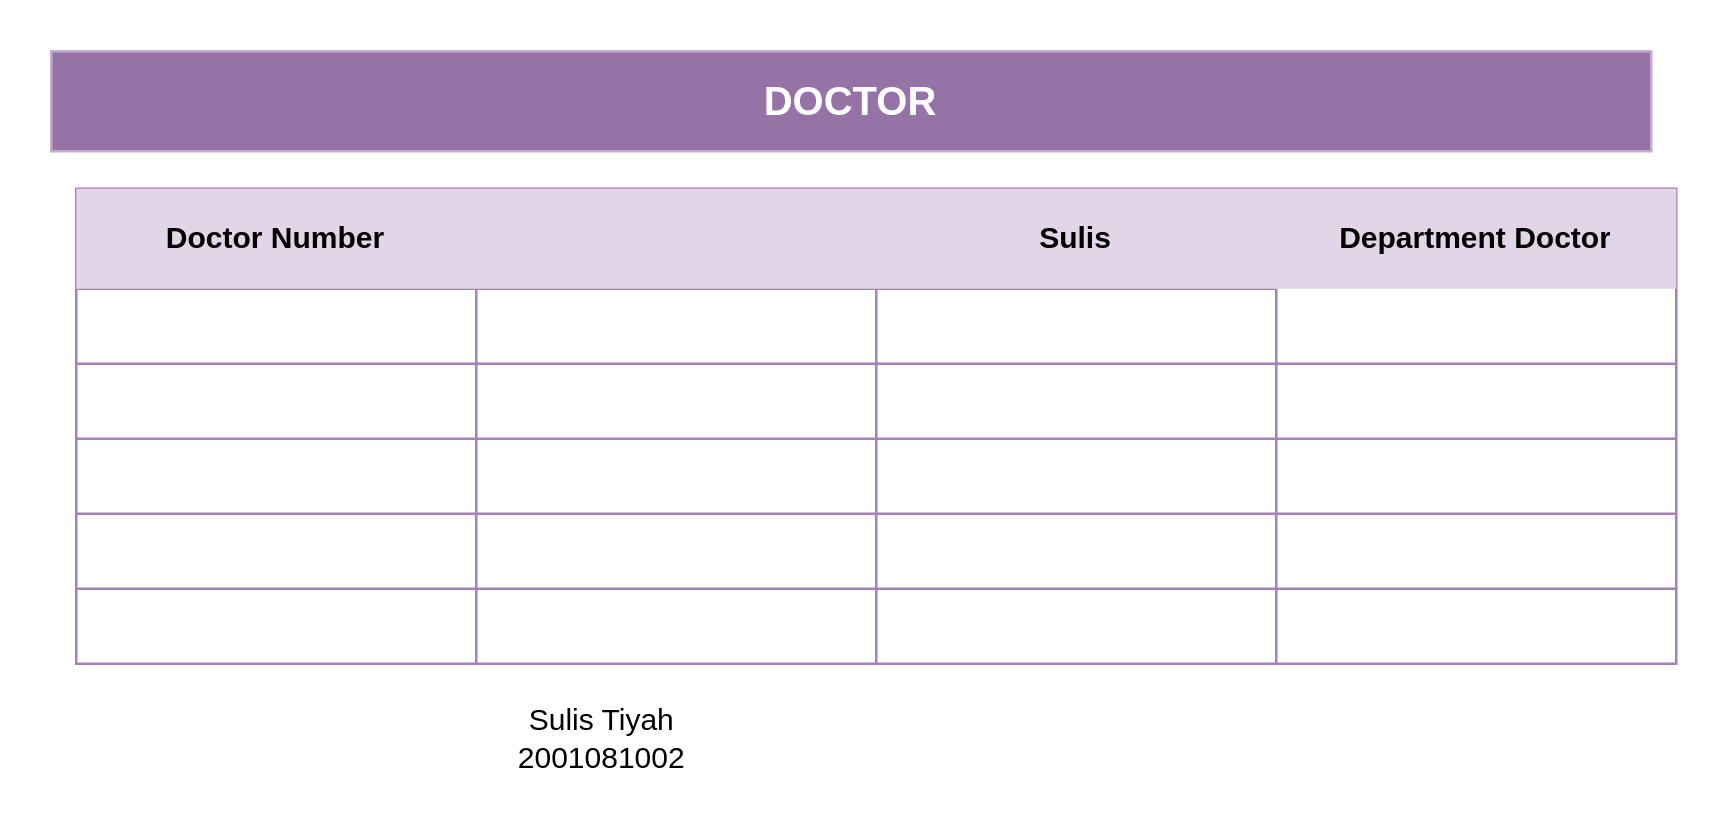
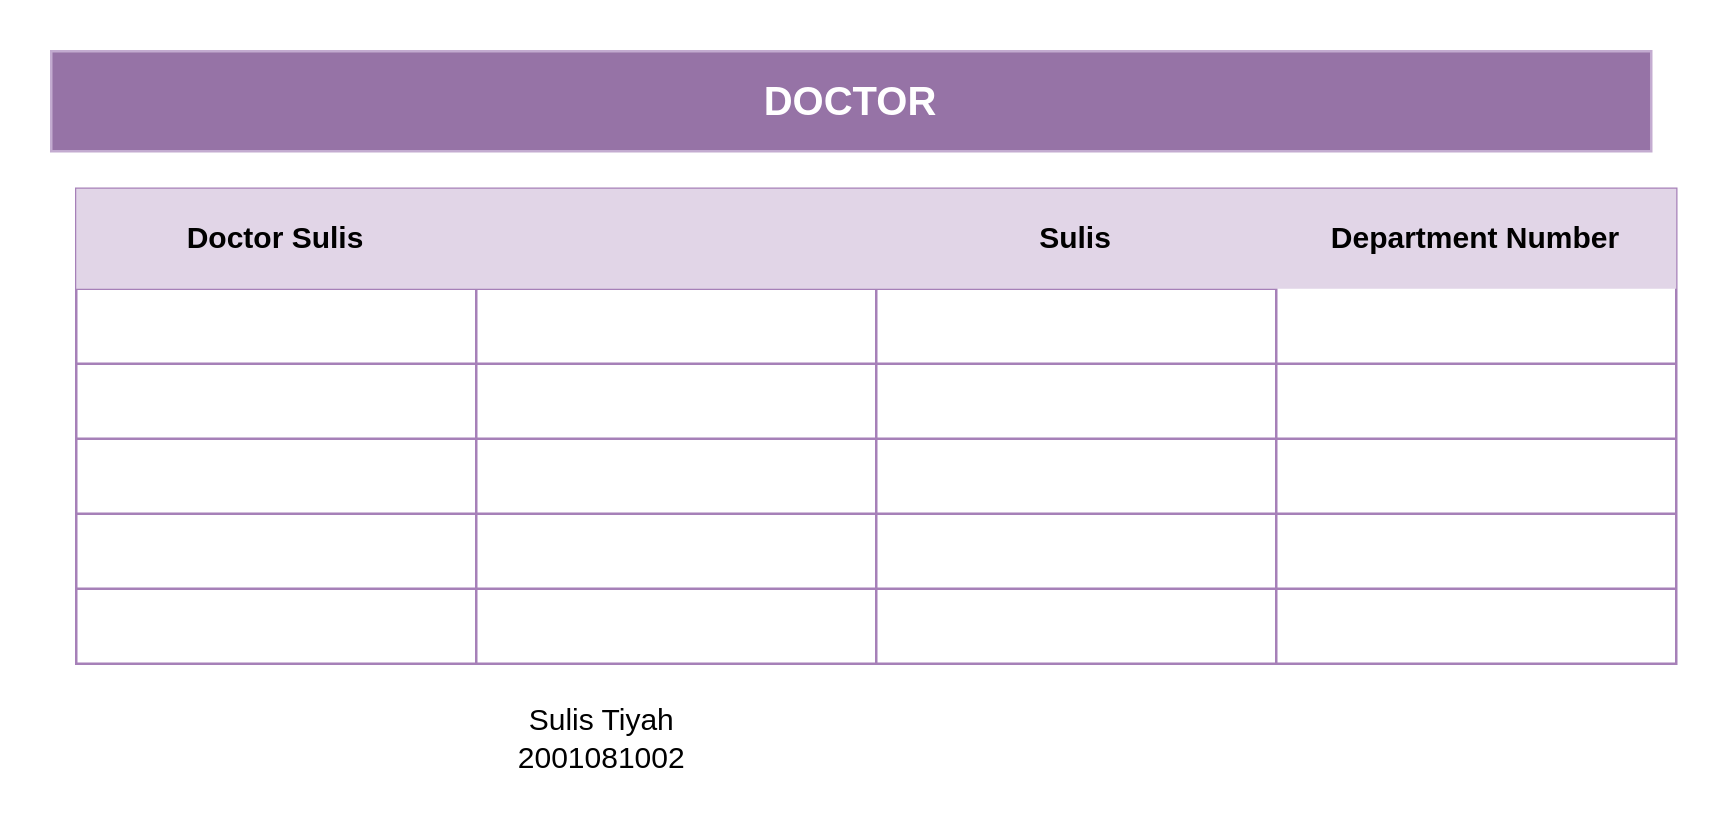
(276, 239) -> (276, 239)
(1476, 239) -> (1476, 239)
